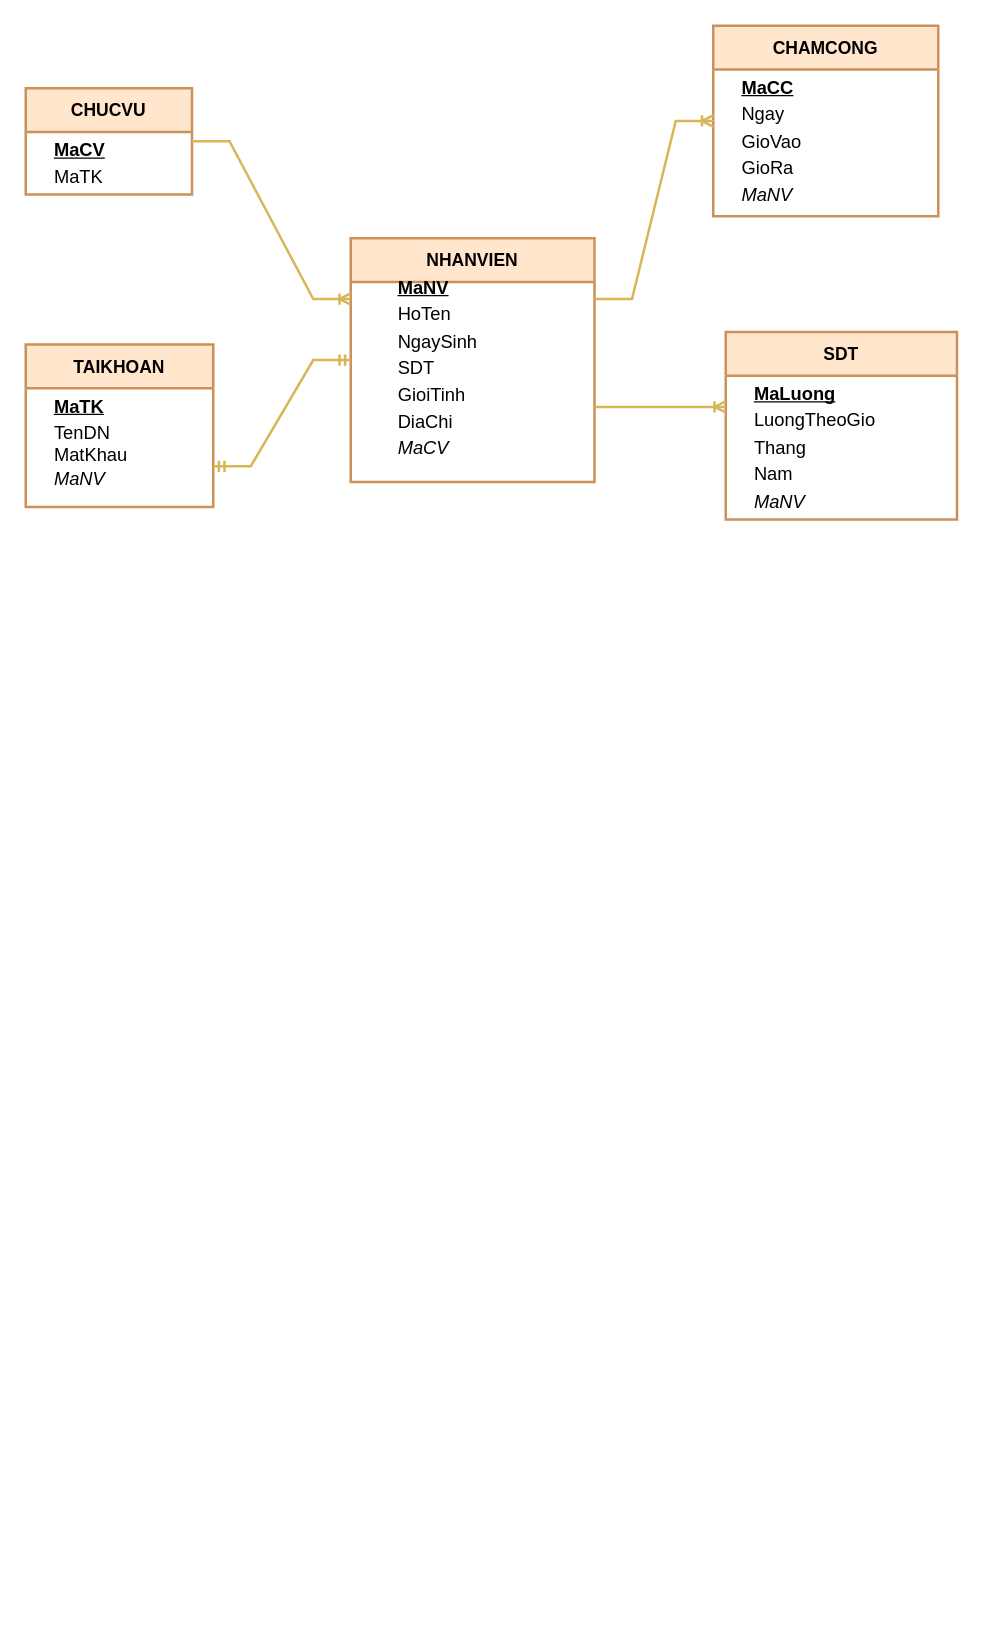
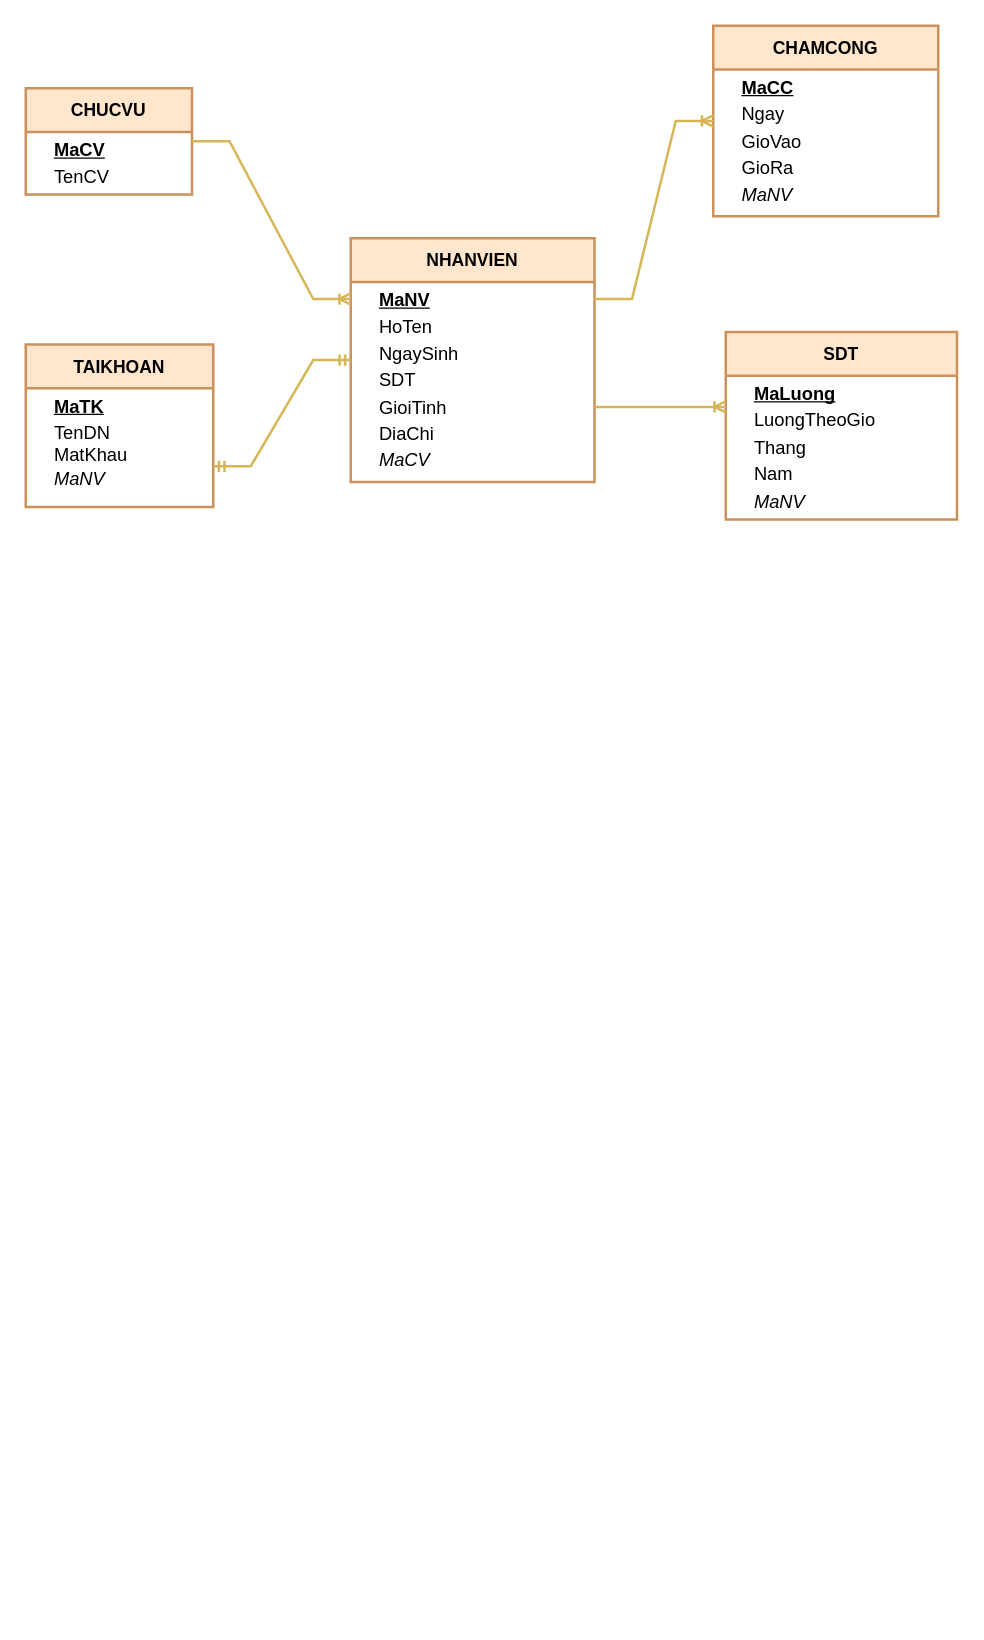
(71, 159) -> (75, 159)
(448, 366) -> (430, 379)
